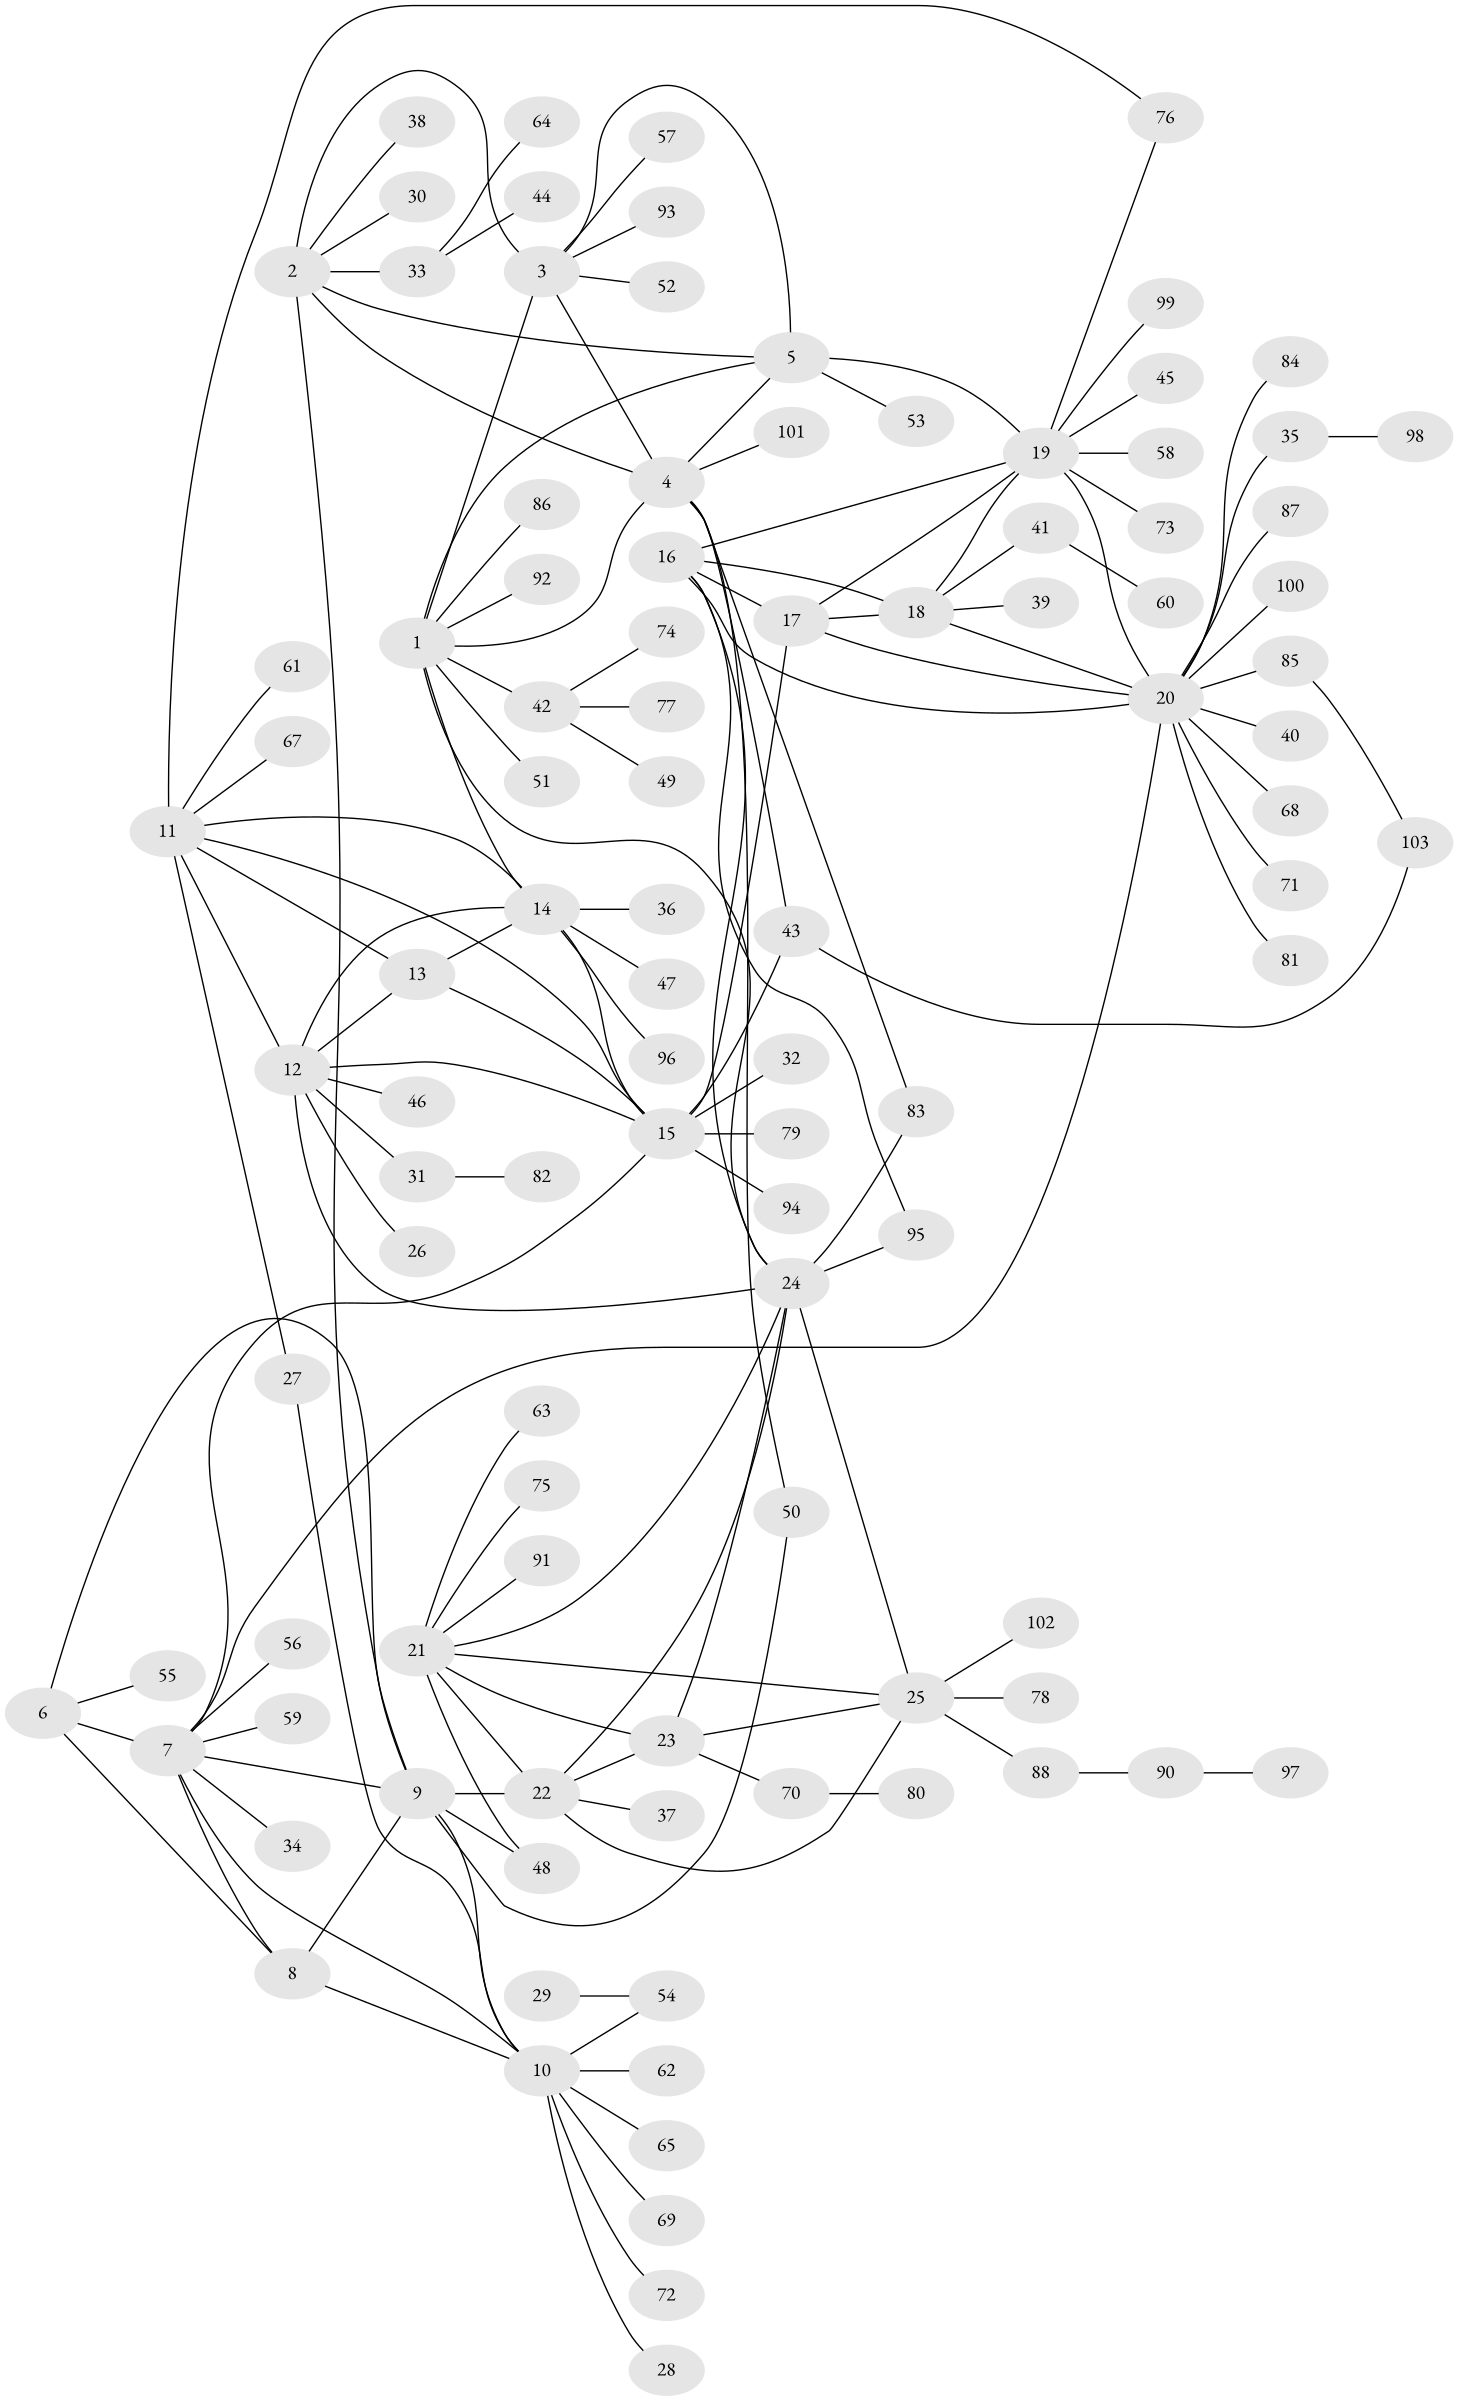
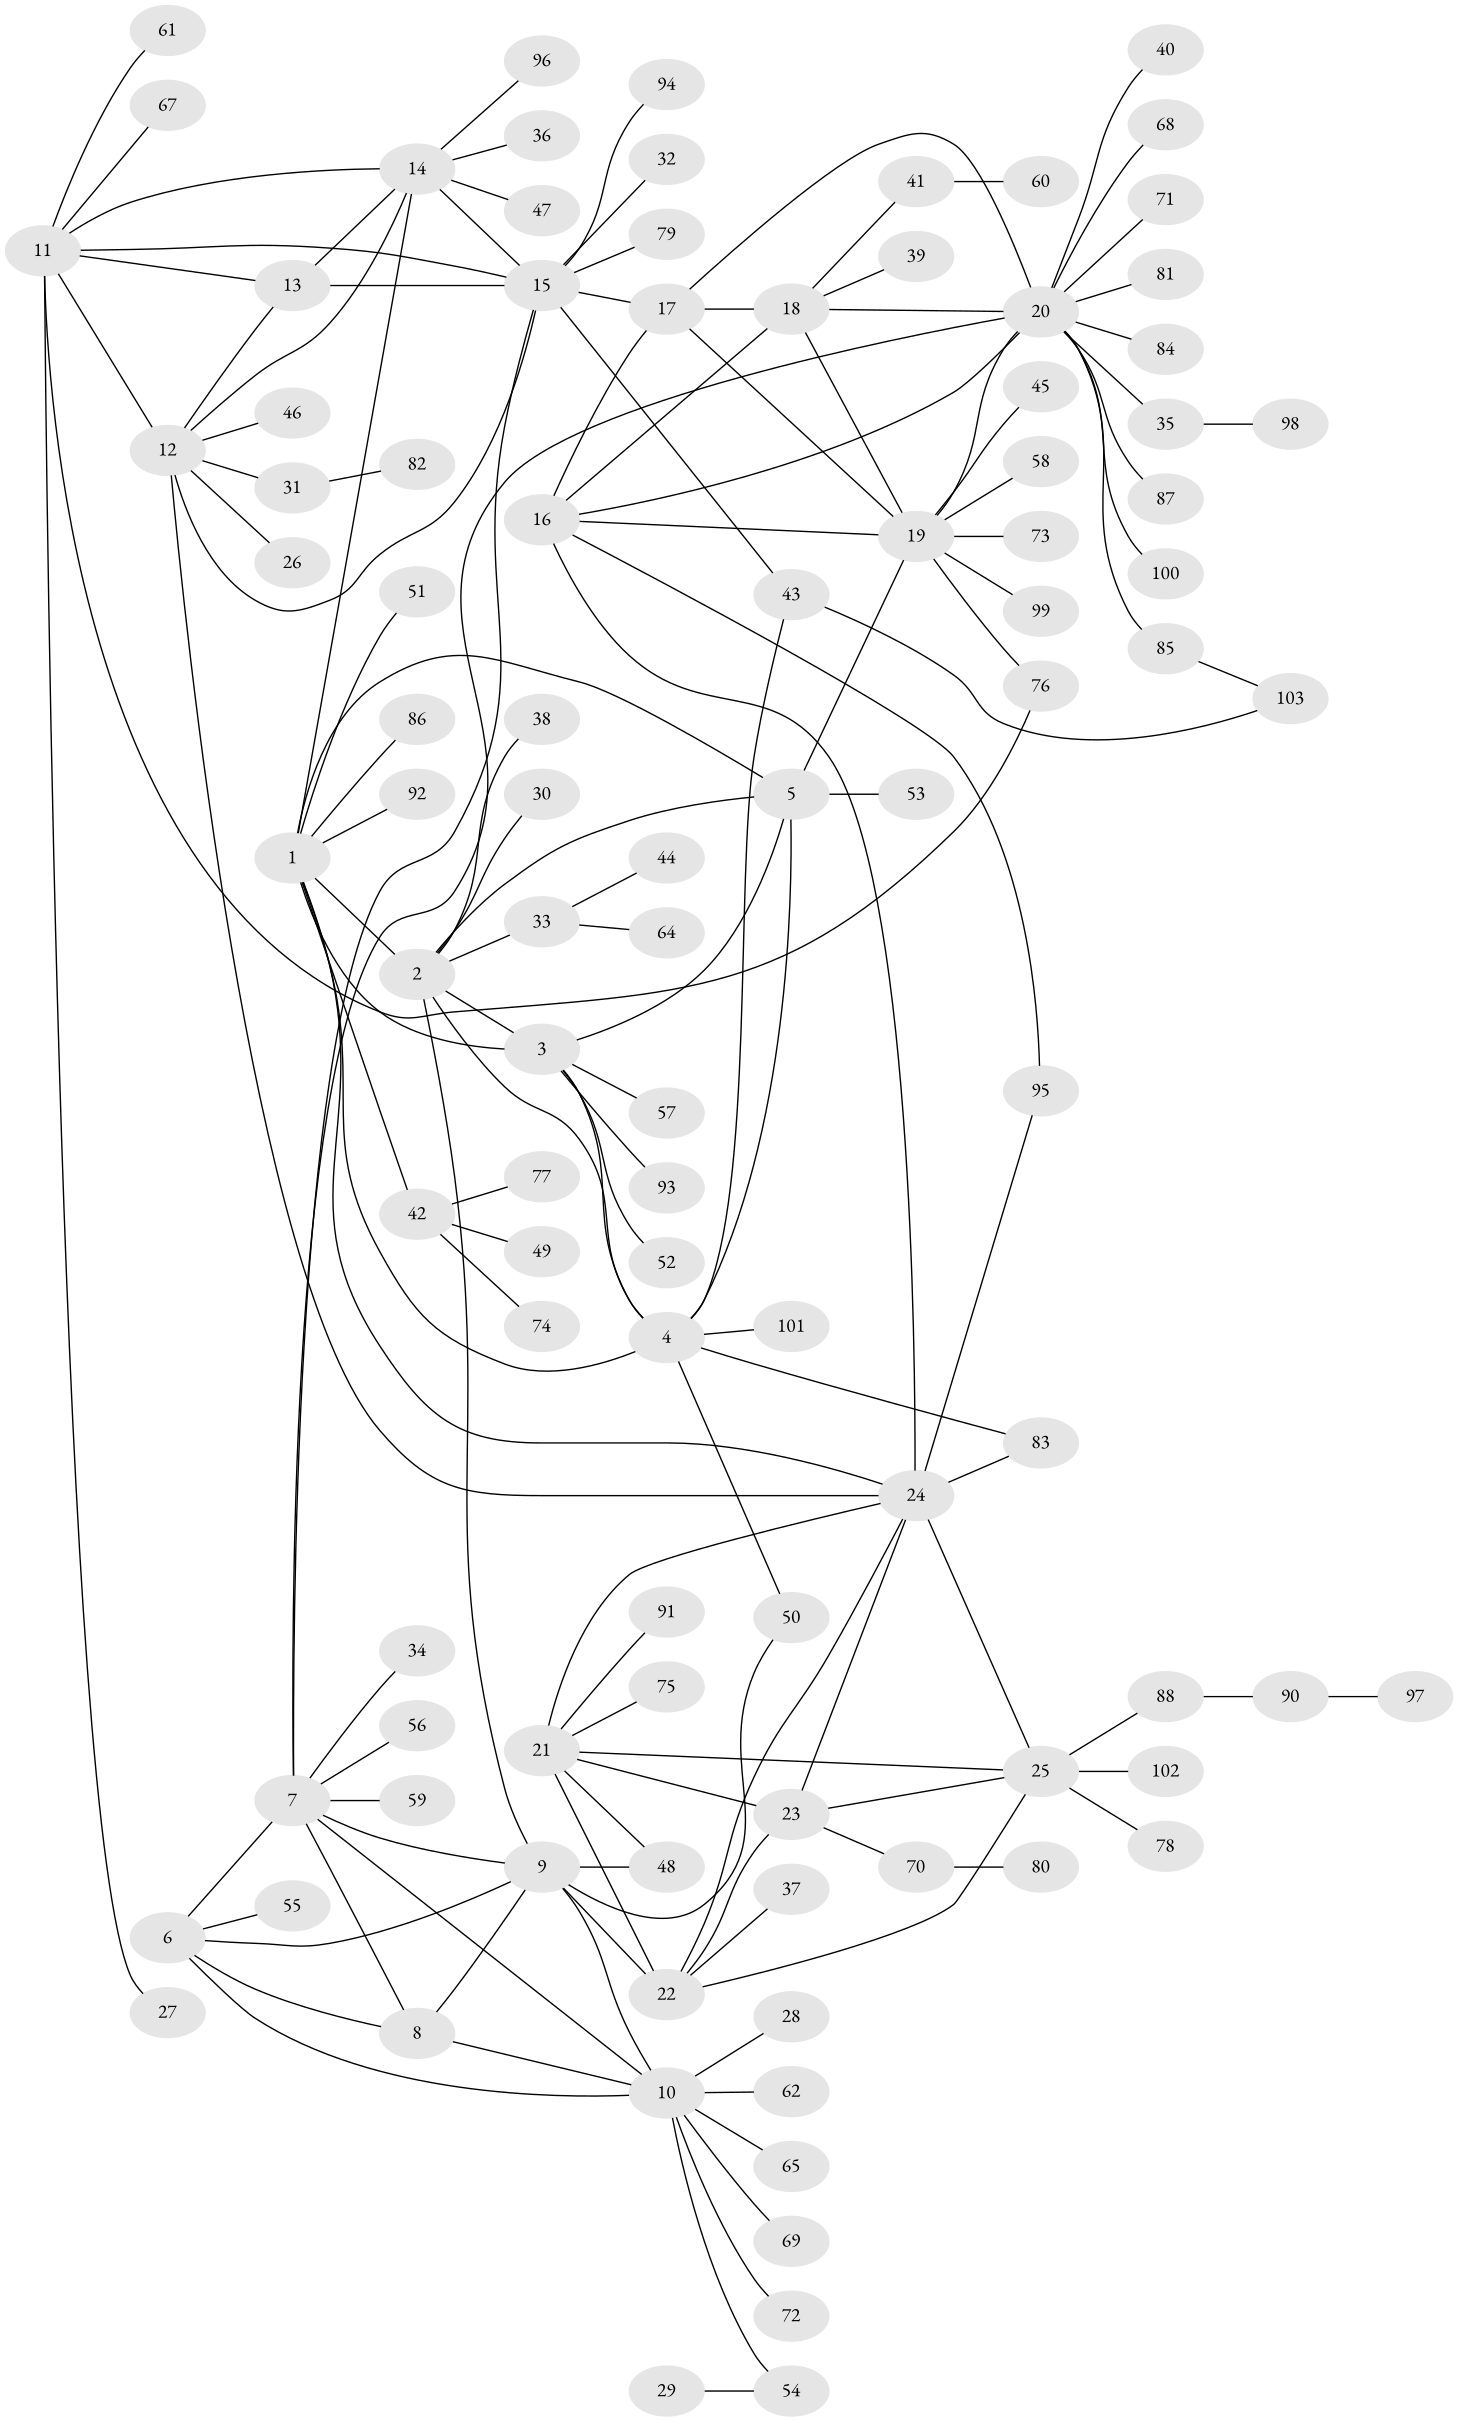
none -> (355, 916)
(542, 1411) -> none
(358, 1753) -> (393, 2074)
